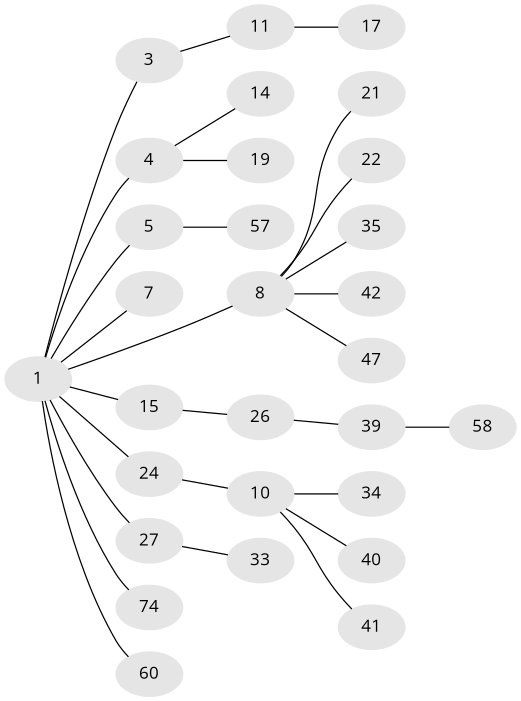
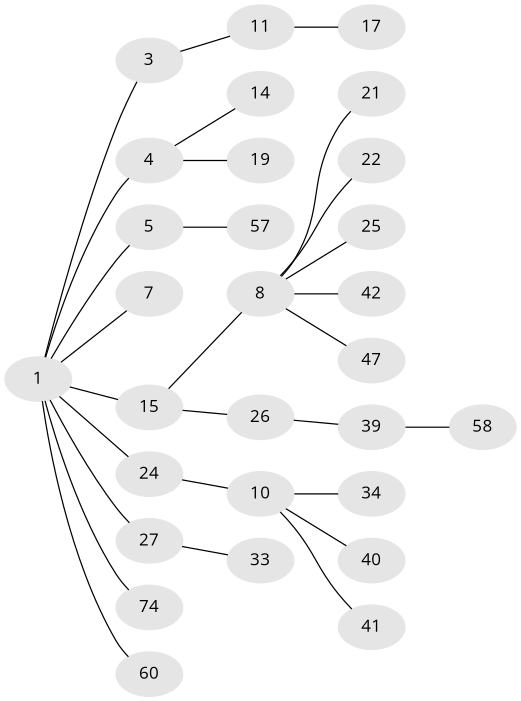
(372, 227) -> (372, 227)
(151, 339) -> (205, 350)
